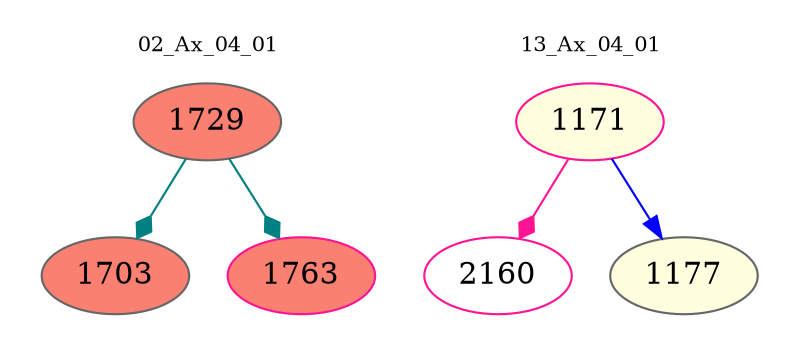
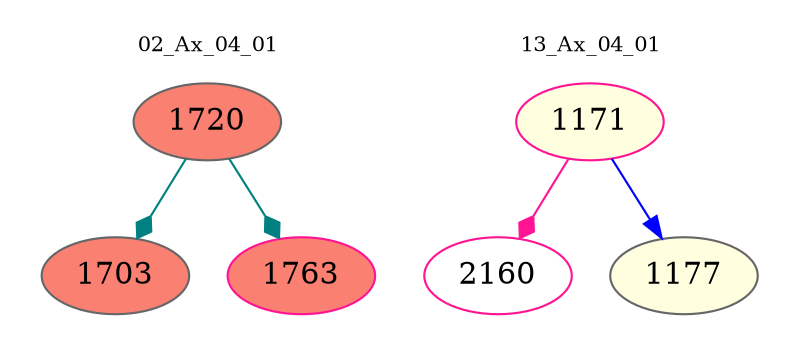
(207, 122) -> (207, 122)
